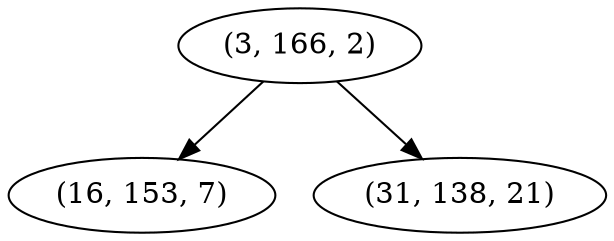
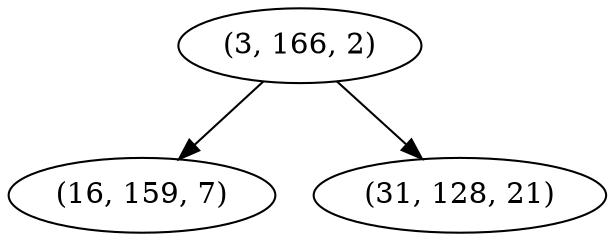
(142, 195) -> (142, 195)
(460, 195) -> (460, 195)
